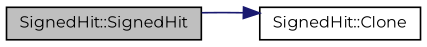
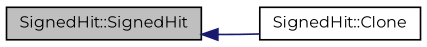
(222, 13) -> (239, 34)
